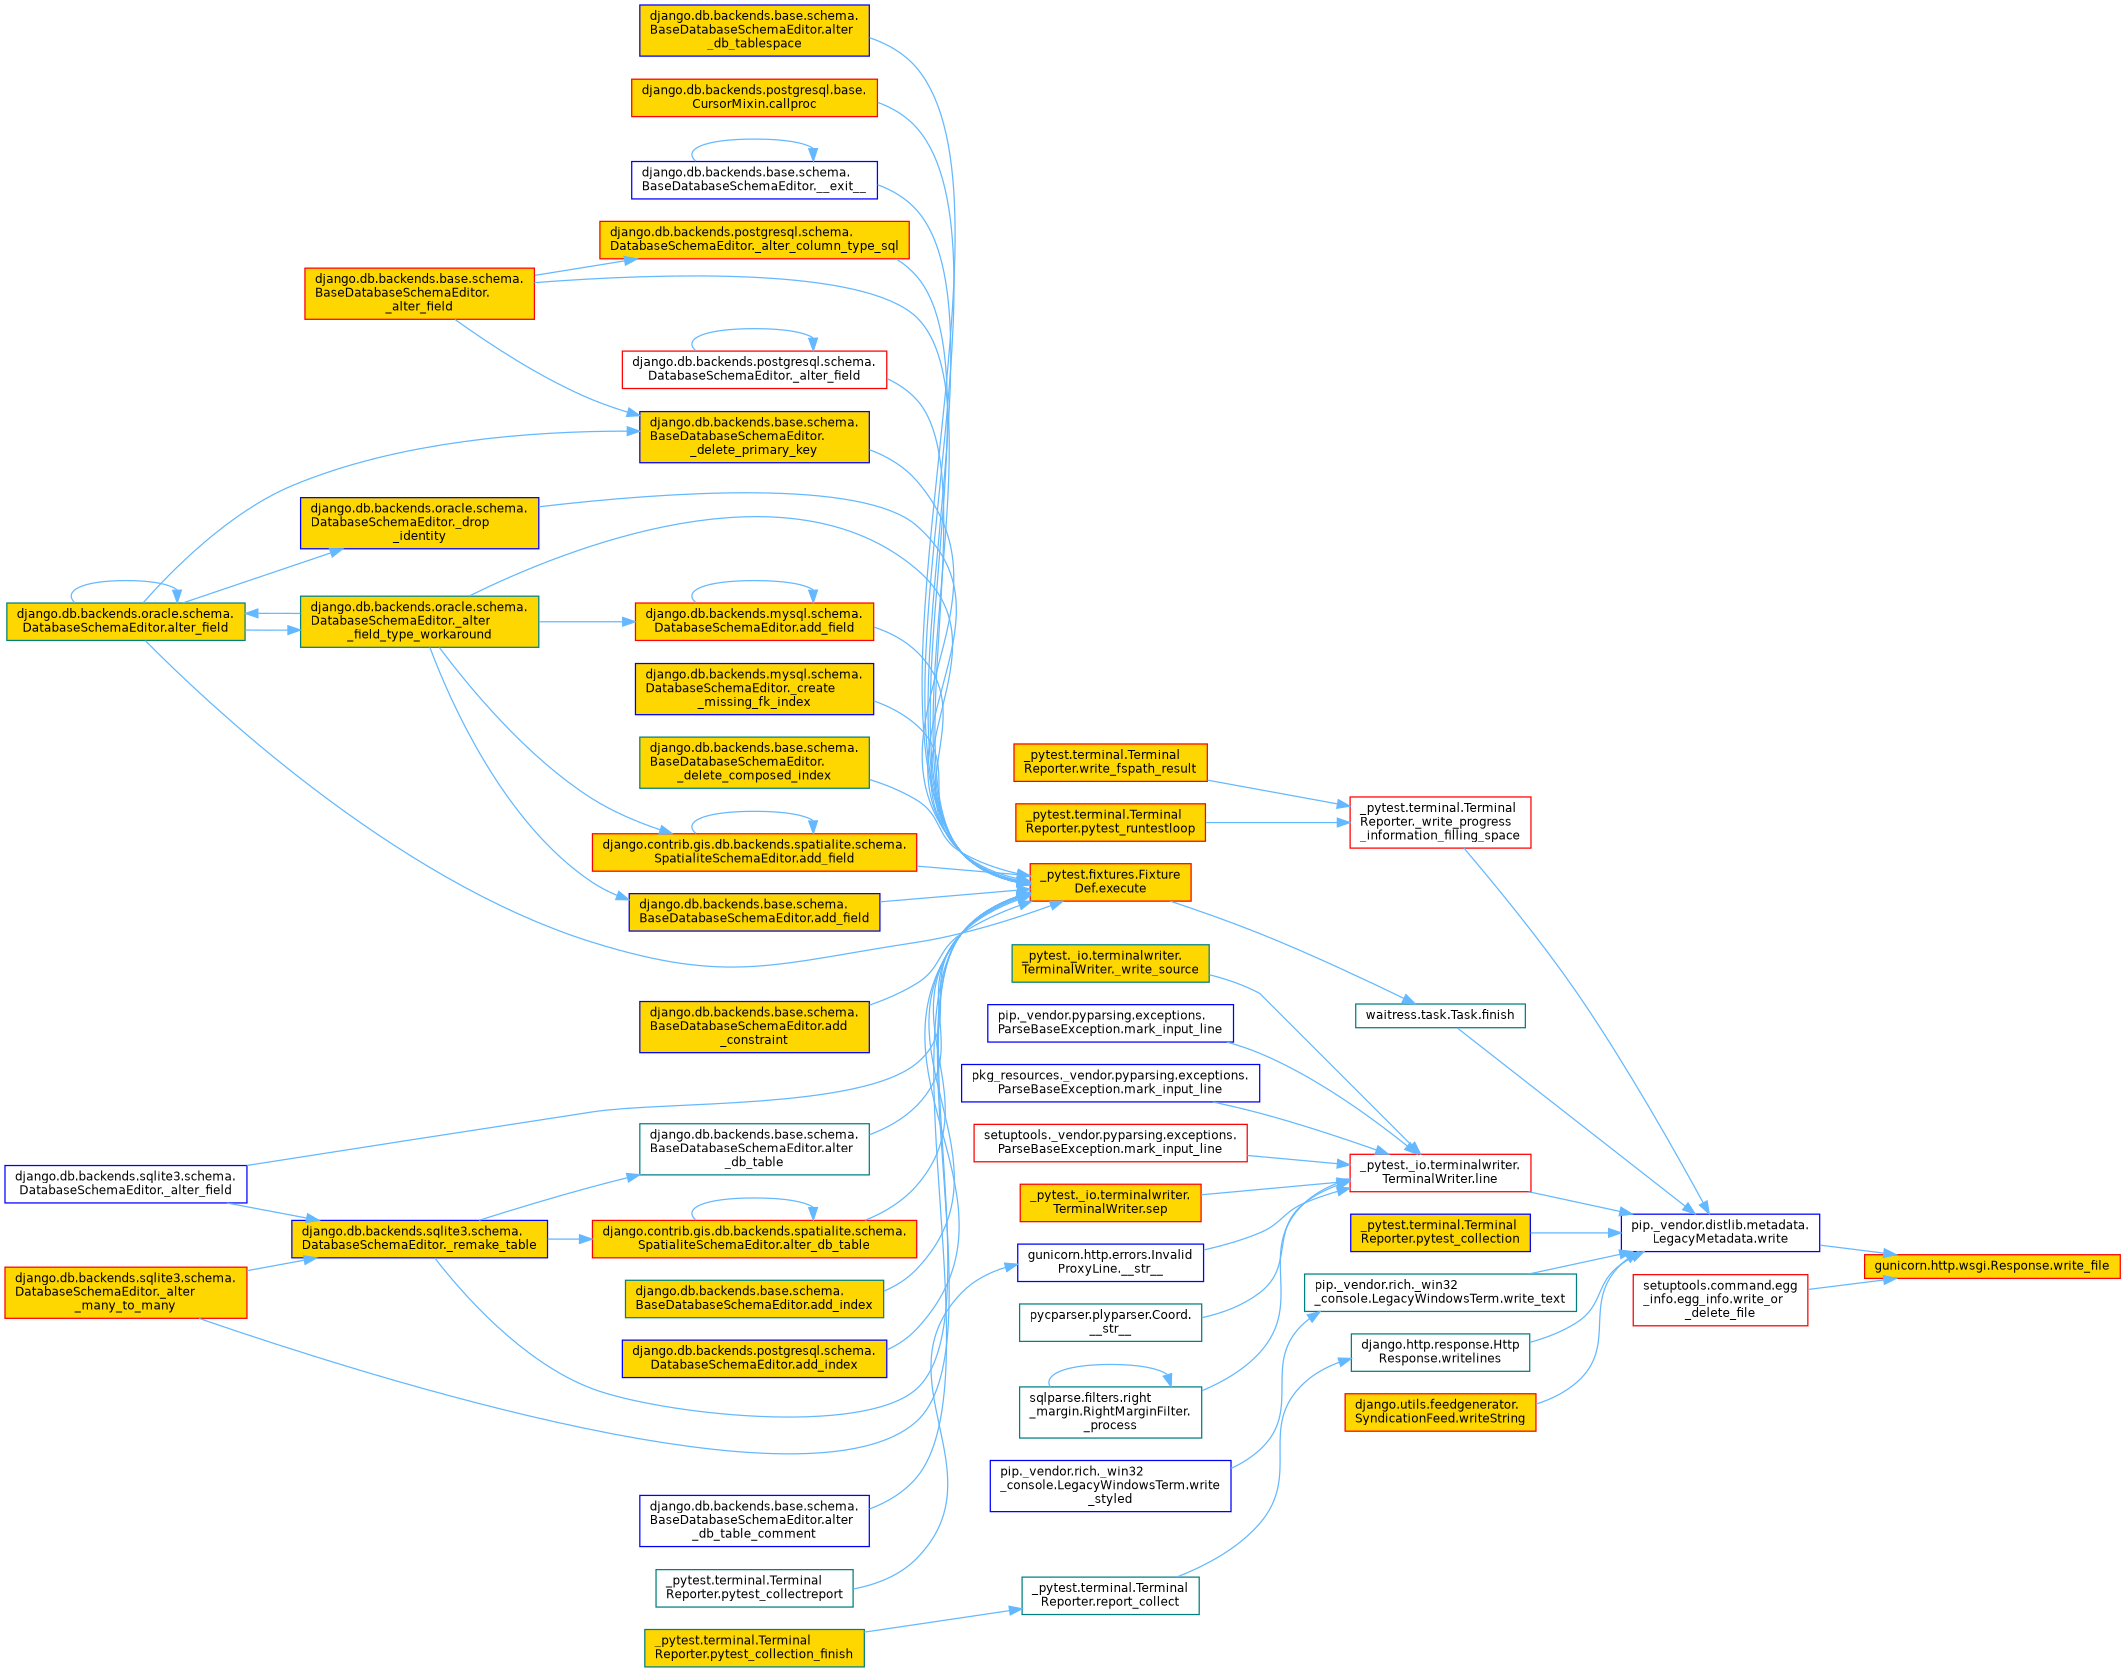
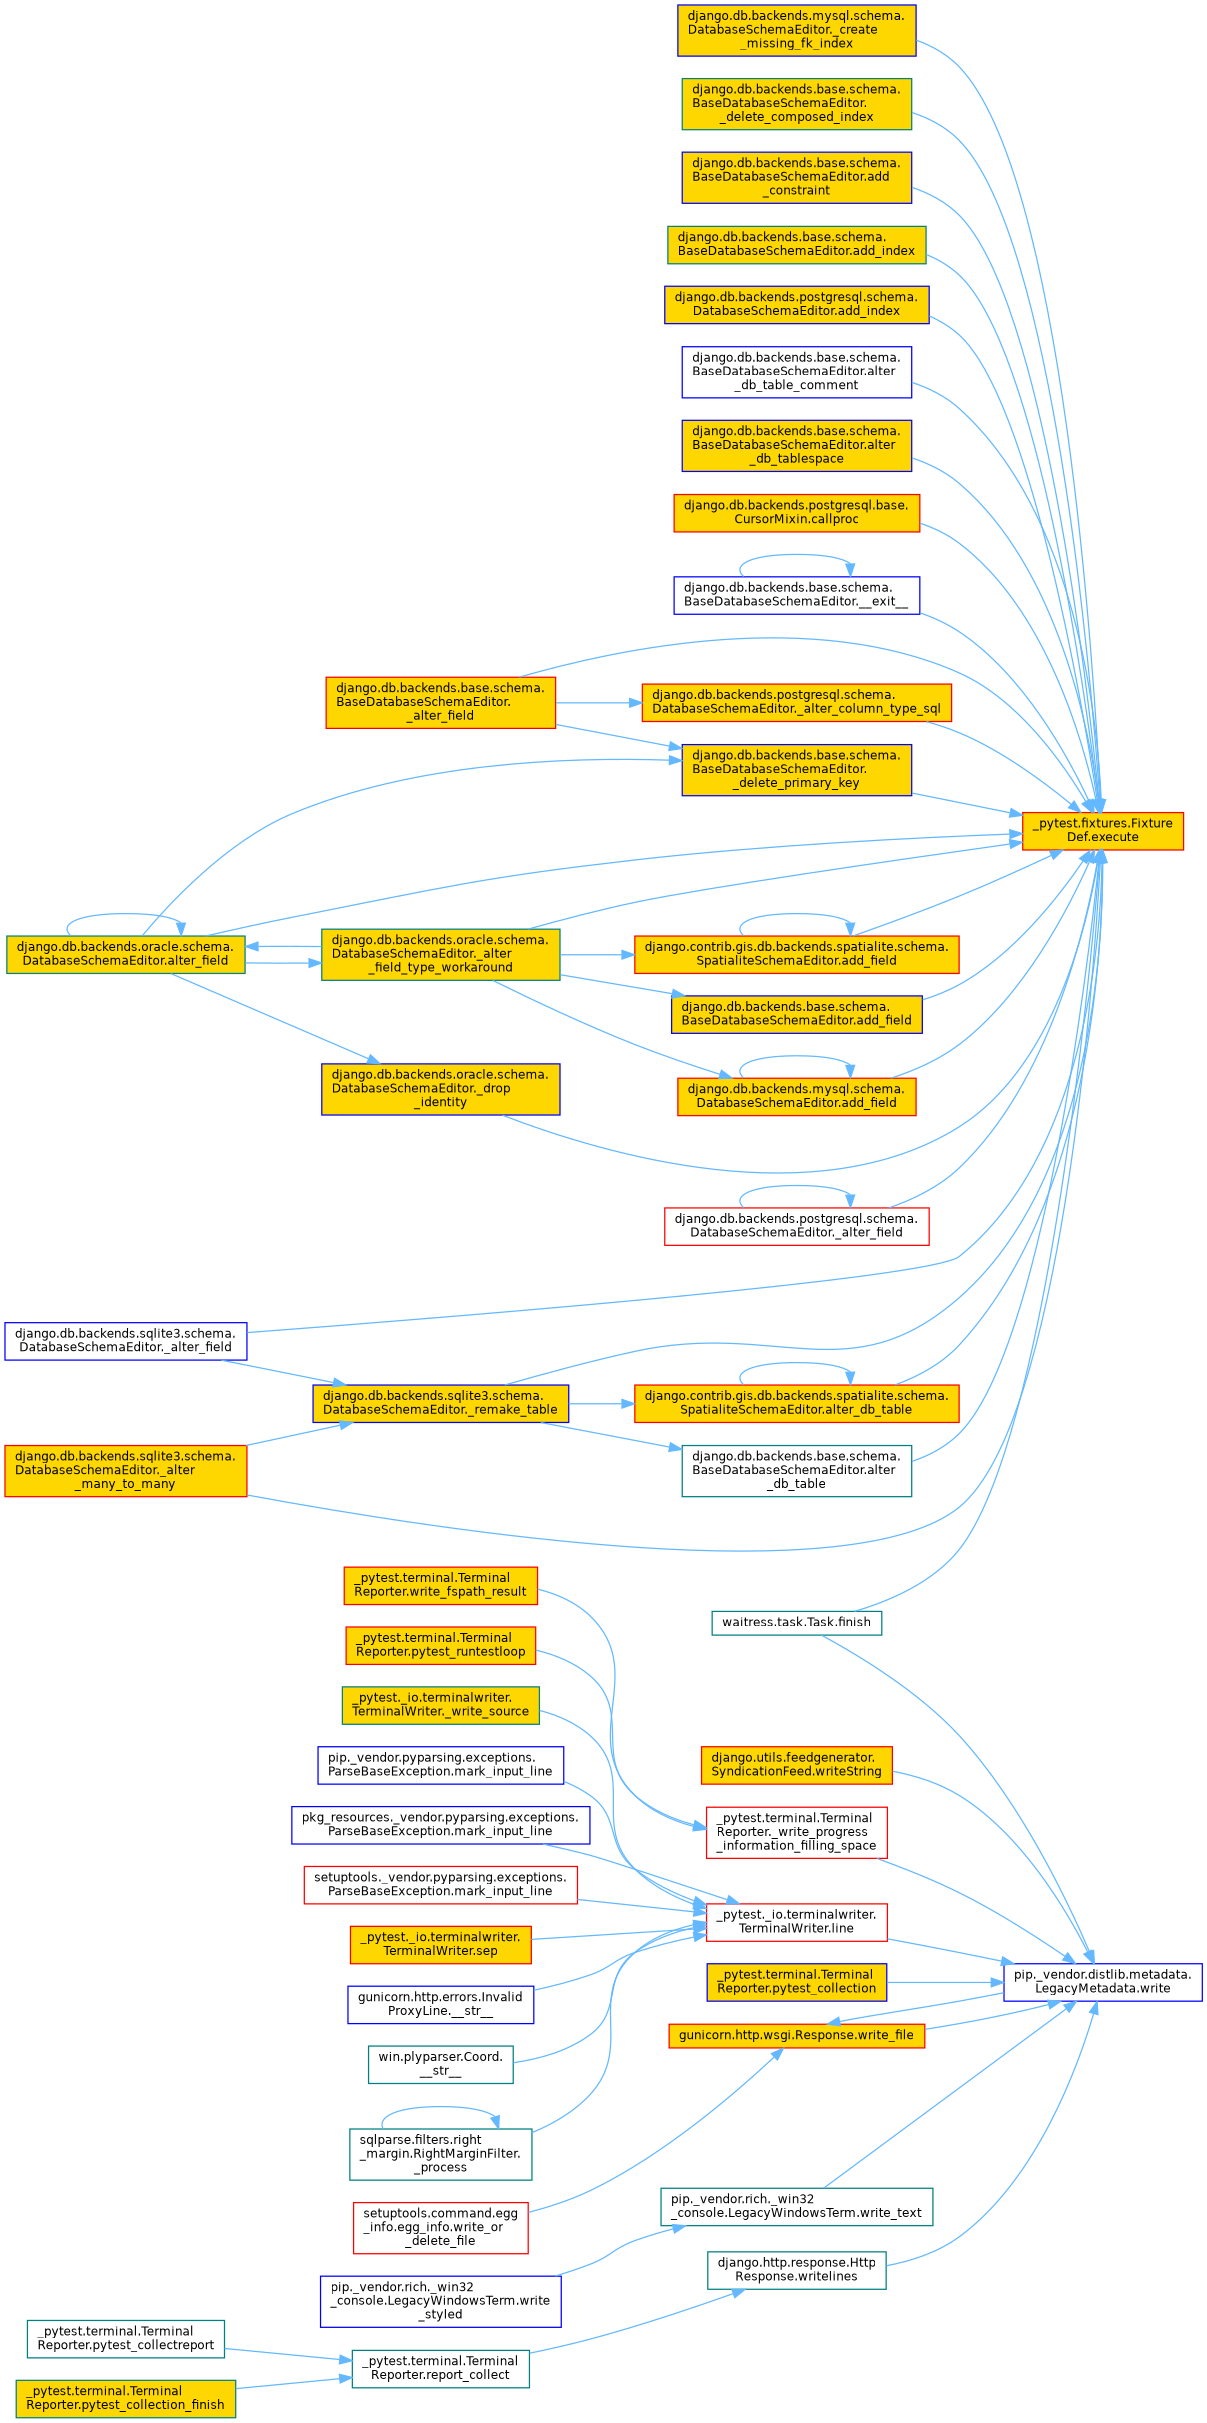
(1289, 946) -> (996, 1474)
(1111, 1323) -> (441, 2065)
(943, 1445) -> (282, 2354)
none -> (987, 2018)
